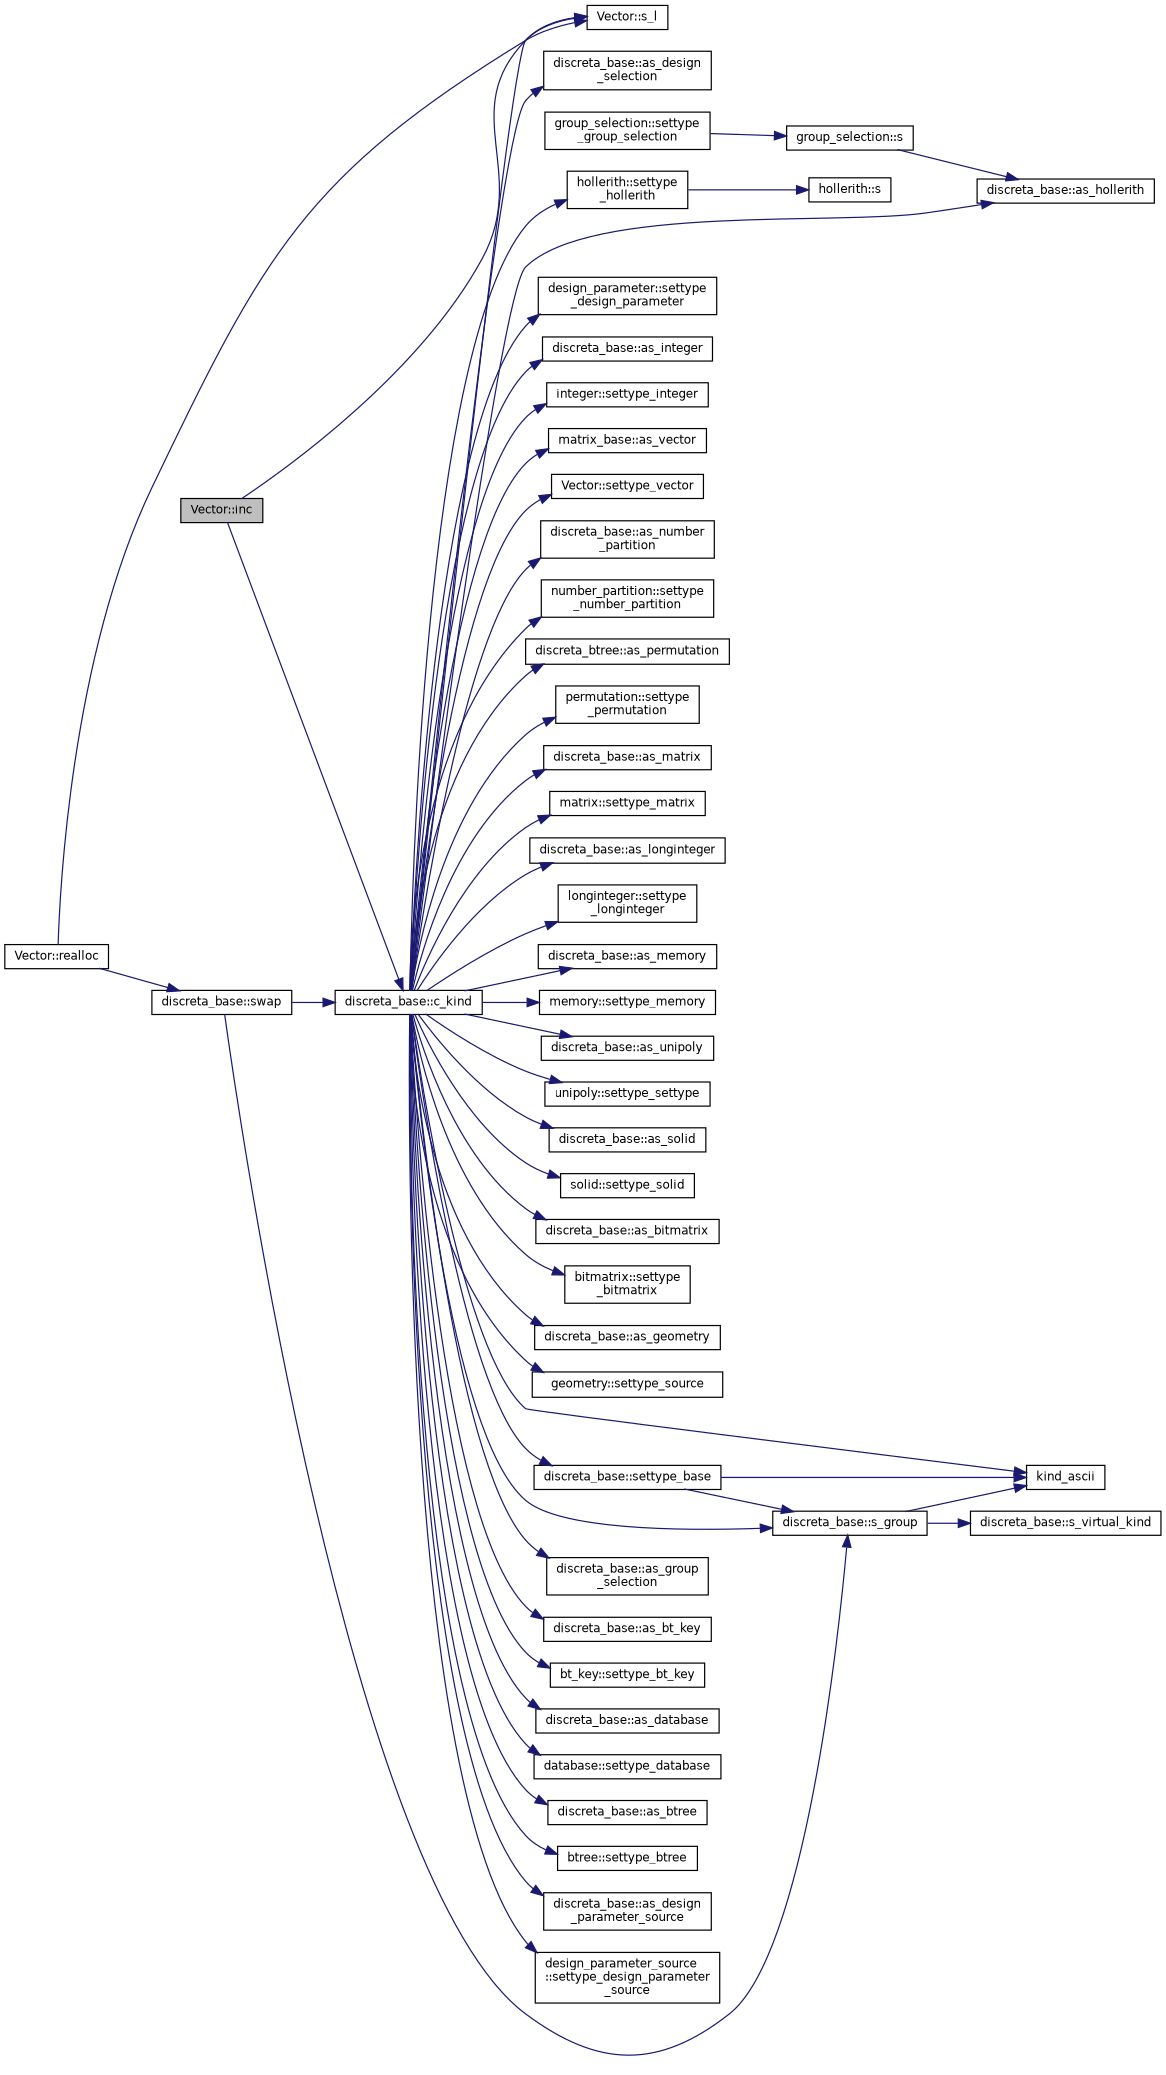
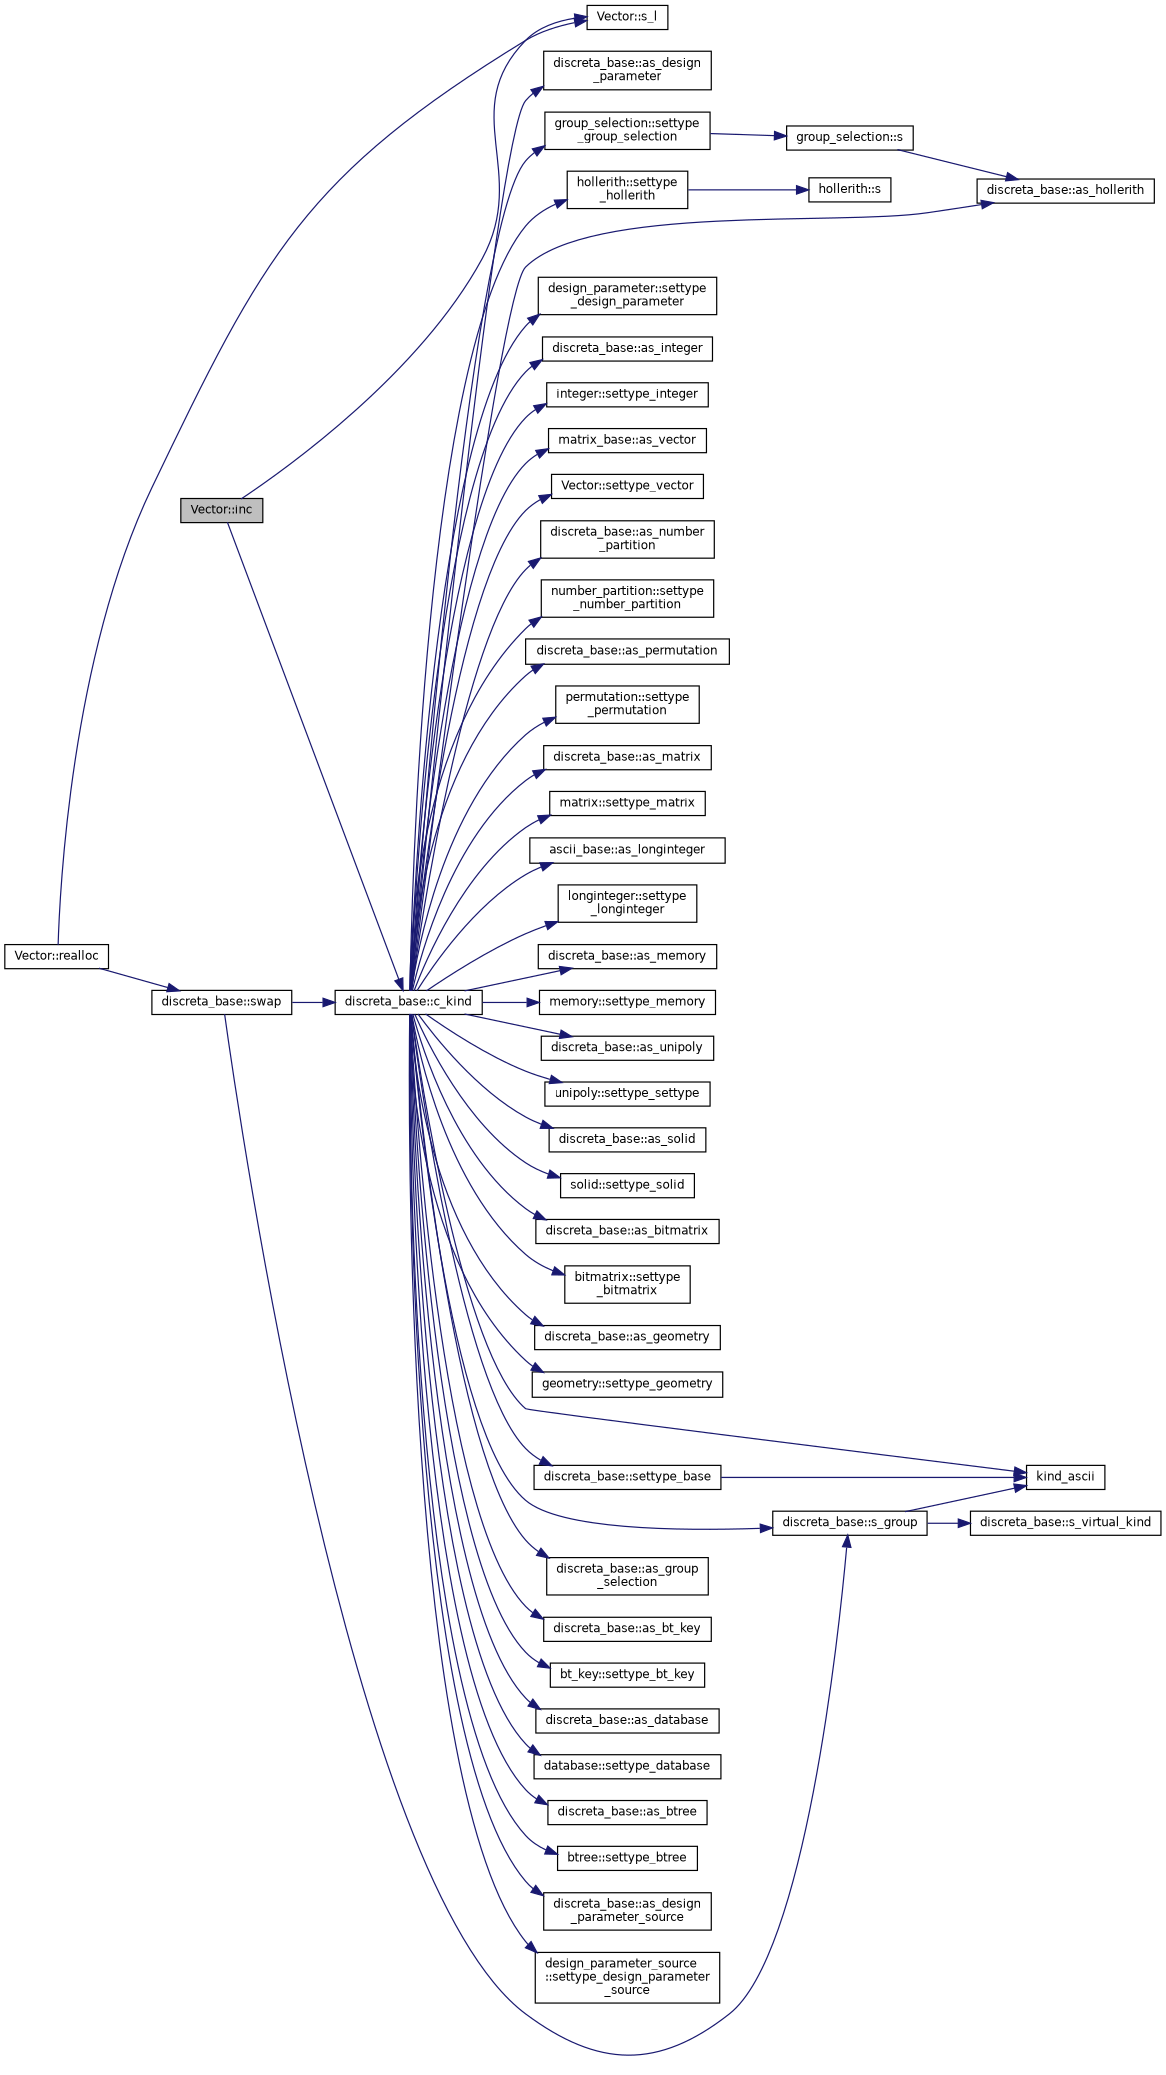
(627, 71) -> (627, 71)
(466, 487) -> (449, 566)
(627, 652) -> (627, 652)
(627, 851) -> (627, 851)
(627, 1385) -> (627, 1385)
(733, 1499) -> none
